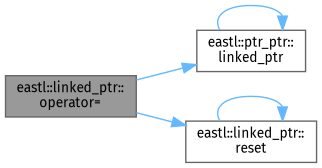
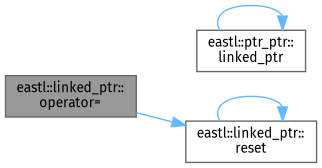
(160, 74) -> none
